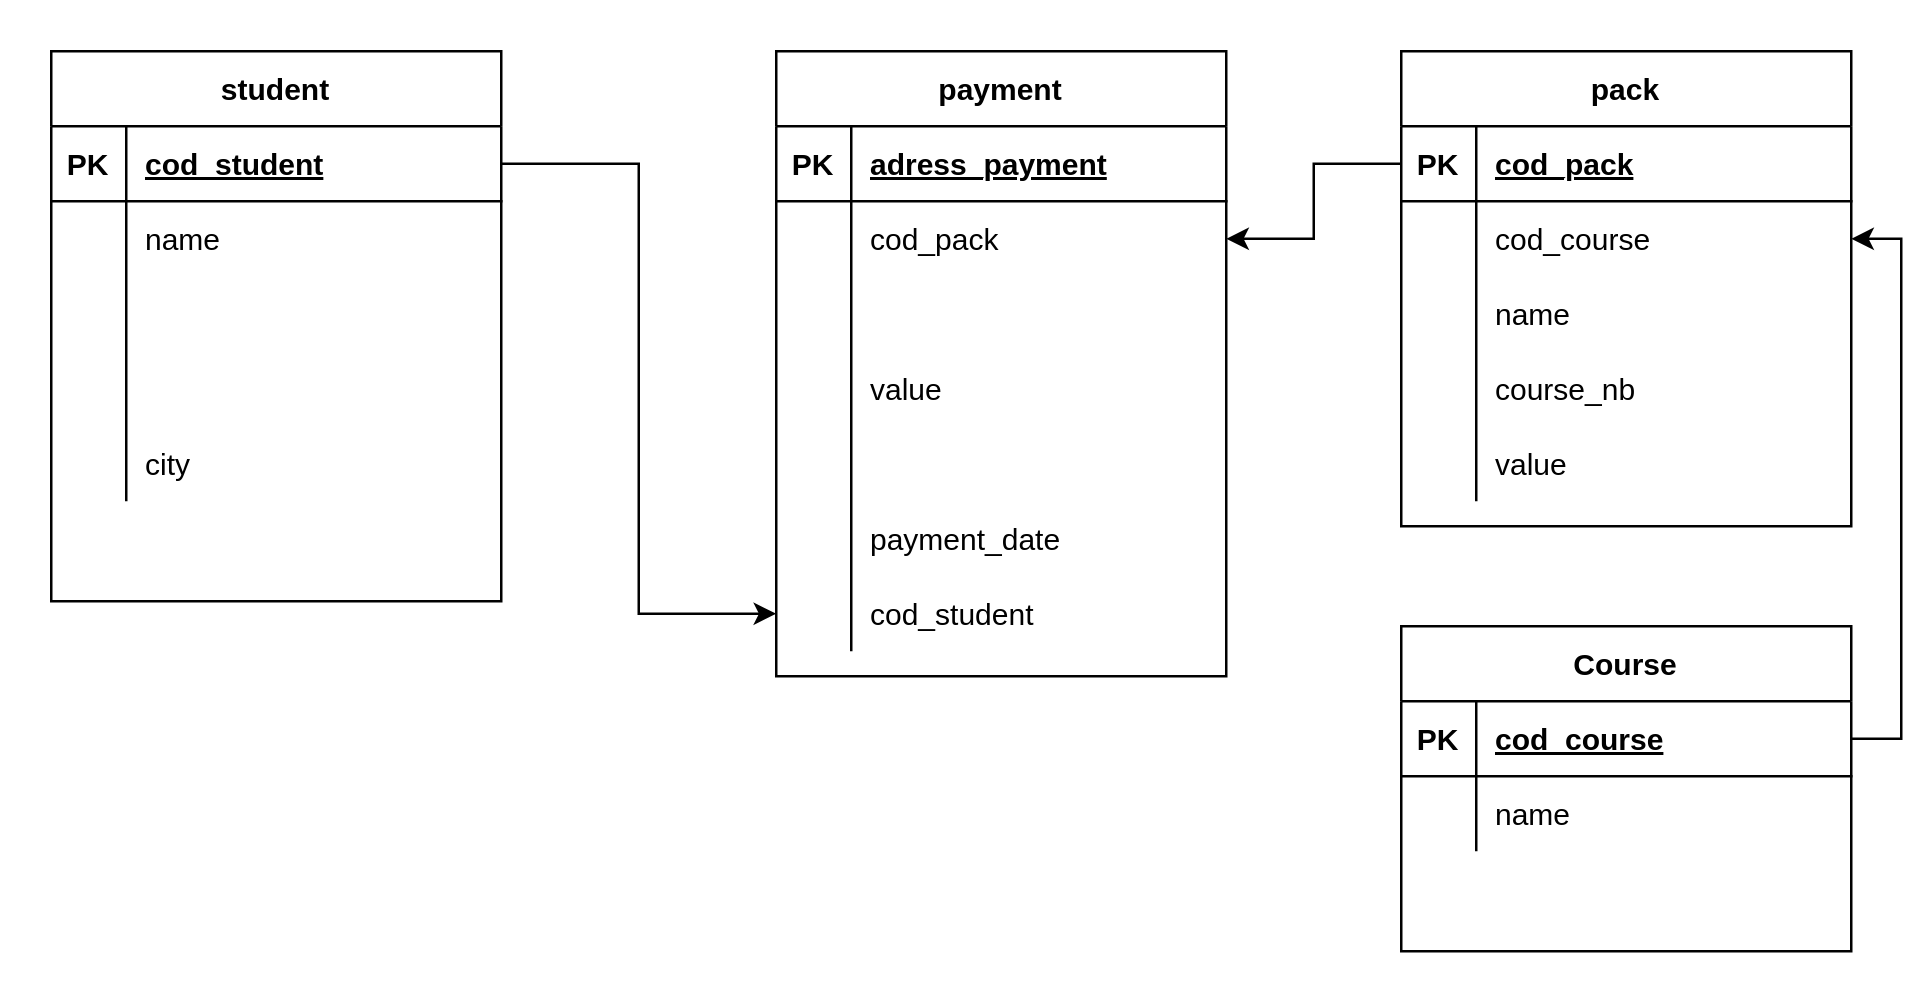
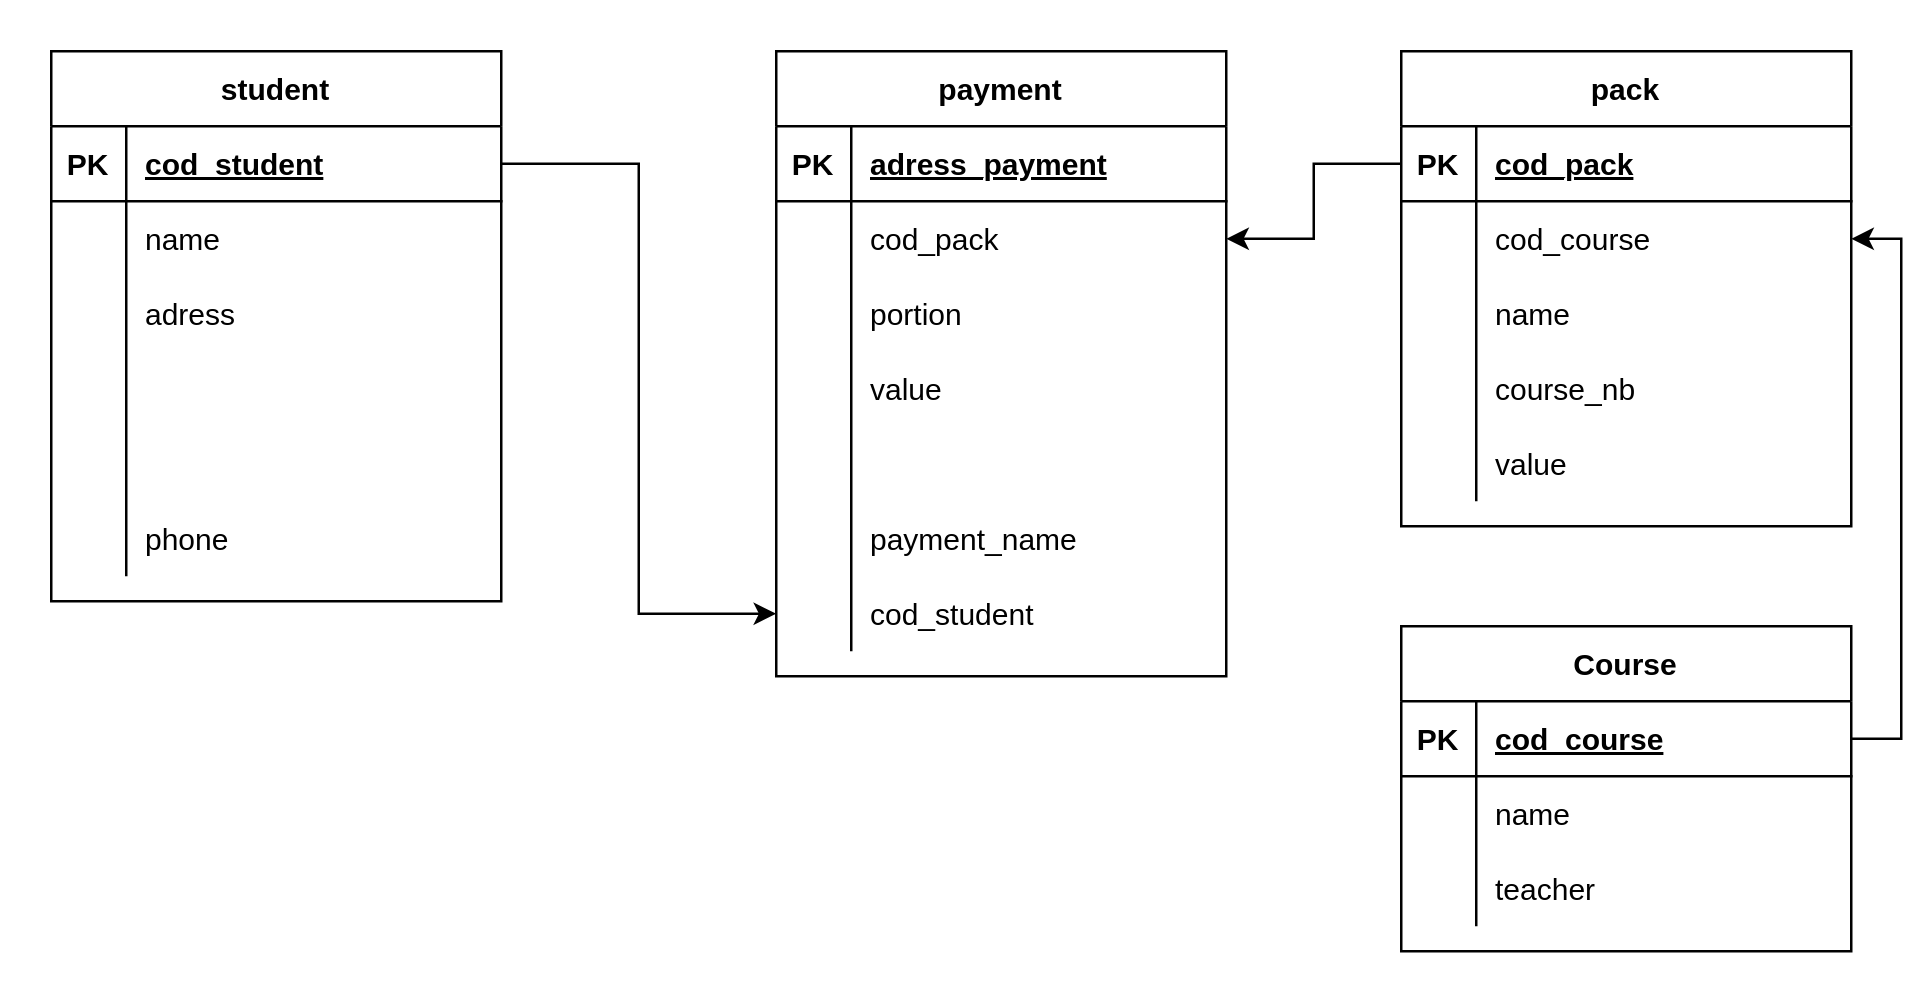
none -> (314, 314)
none -> (1039, 314)
(314, 464) -> none
none -> (314, 539)
(971, 540) -> (971, 540)
none -> (1664, 889)
